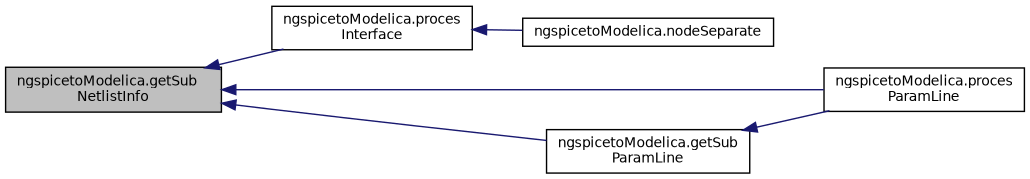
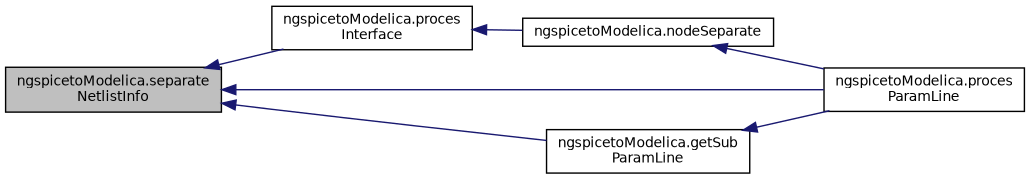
none -> (775, 59)
(114, 90) -> (114, 90)
